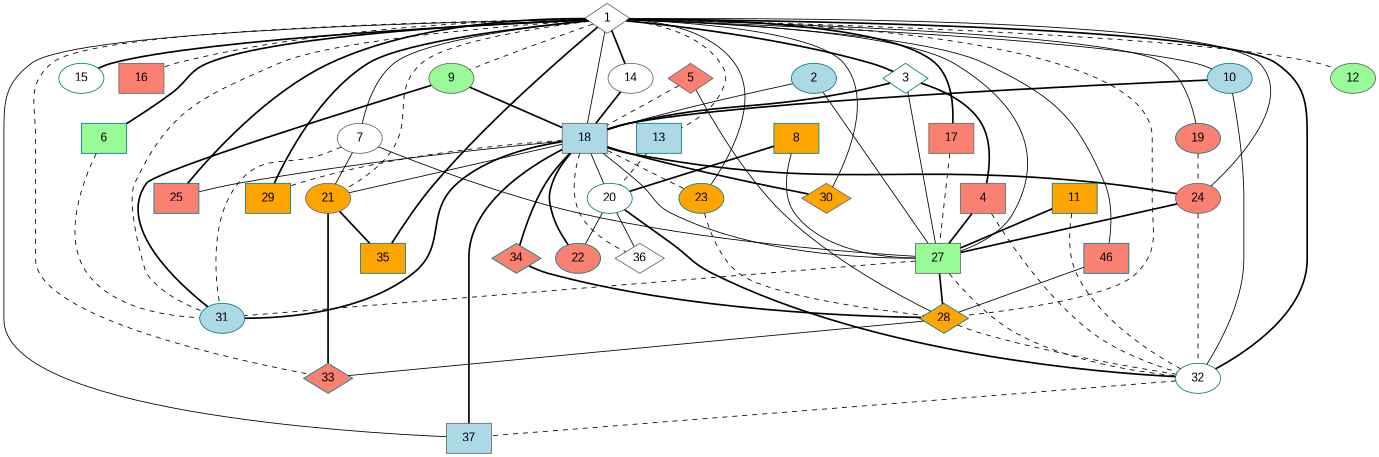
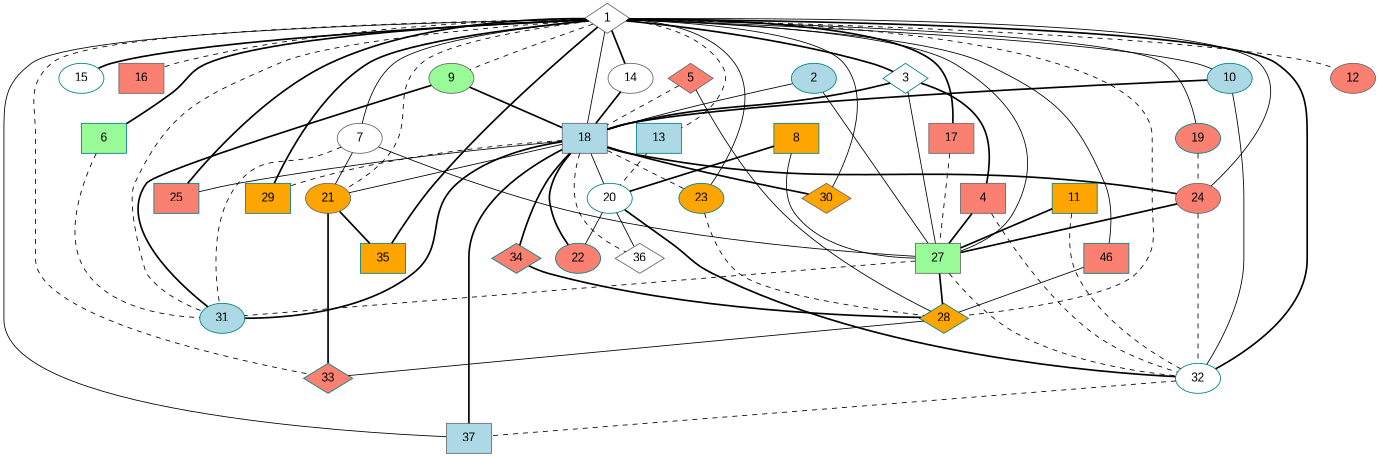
(1353, 78) -> (1353, 78)
(722, 233) -> none
(1028, 345) -> none
